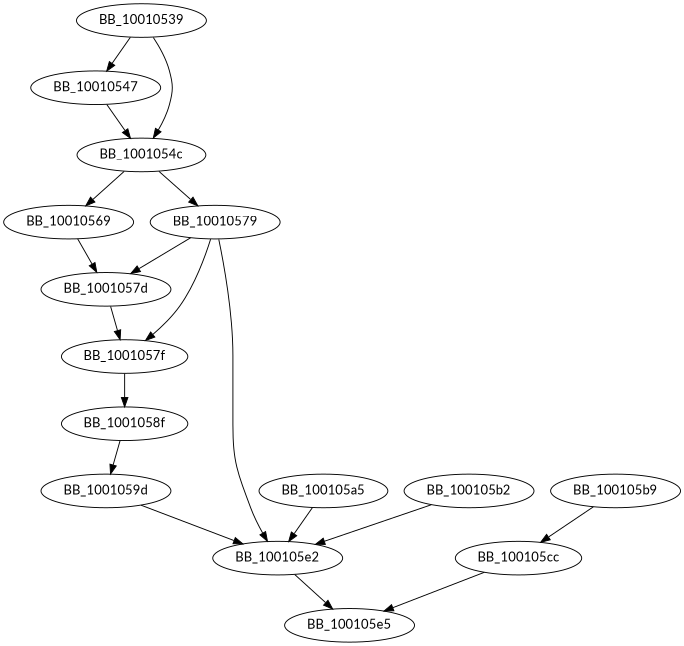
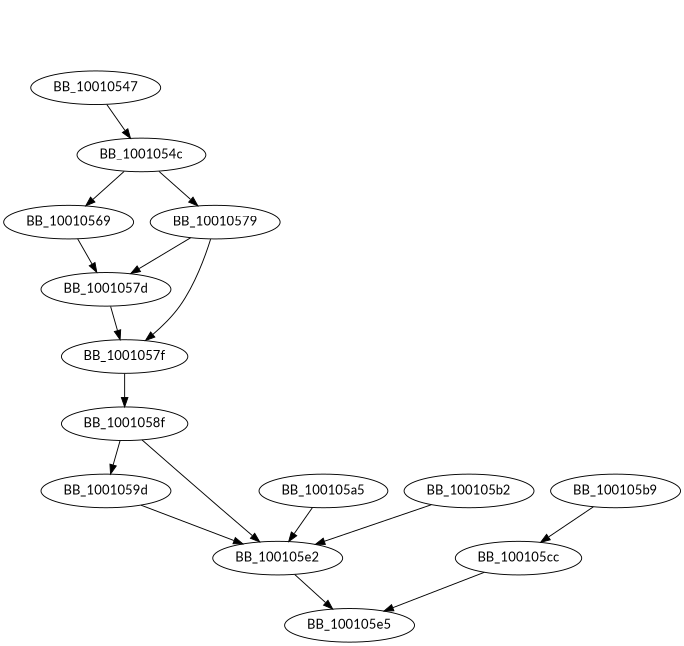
(141, 21) -> none
(233, 388) -> (197, 488)
